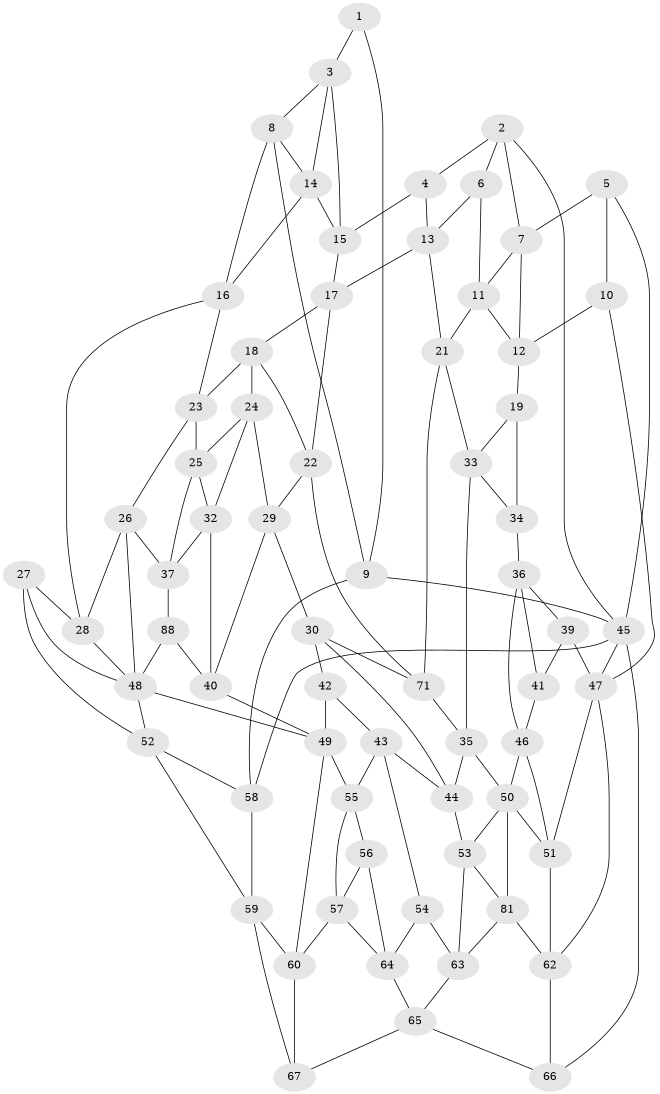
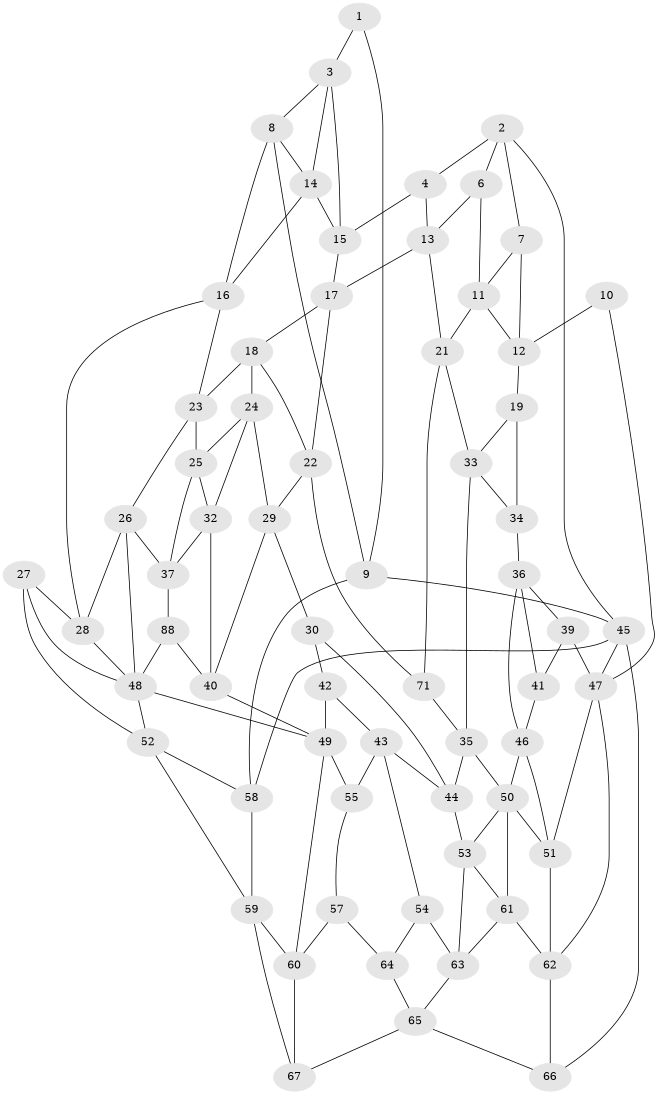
(607, 184) -> none
(368, 659) -> none
(367, 854) -> none
(508, 910) -> (508, 910)
